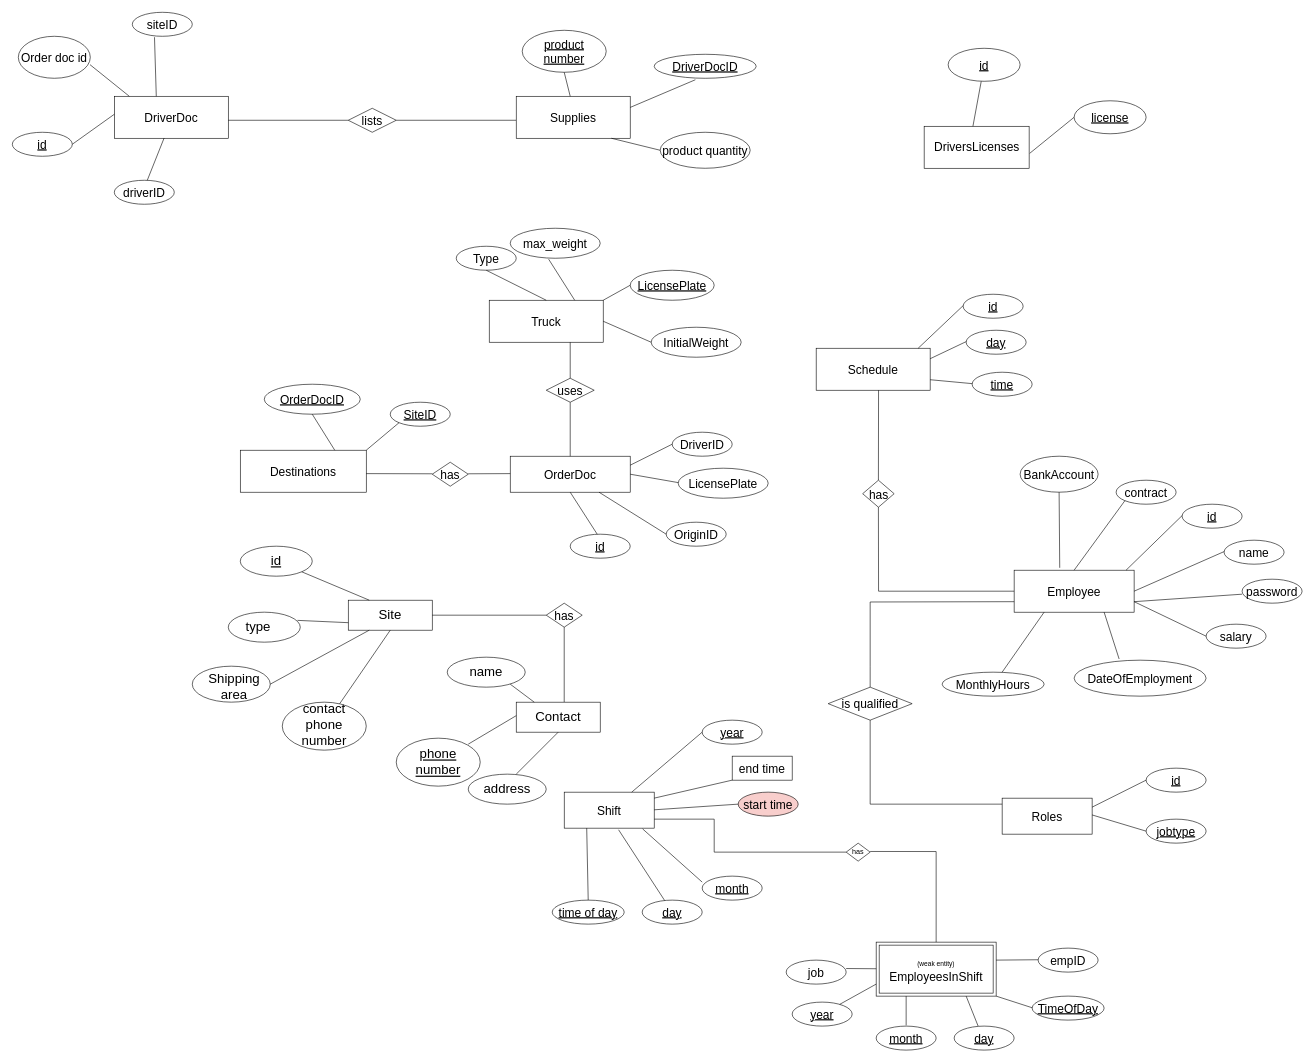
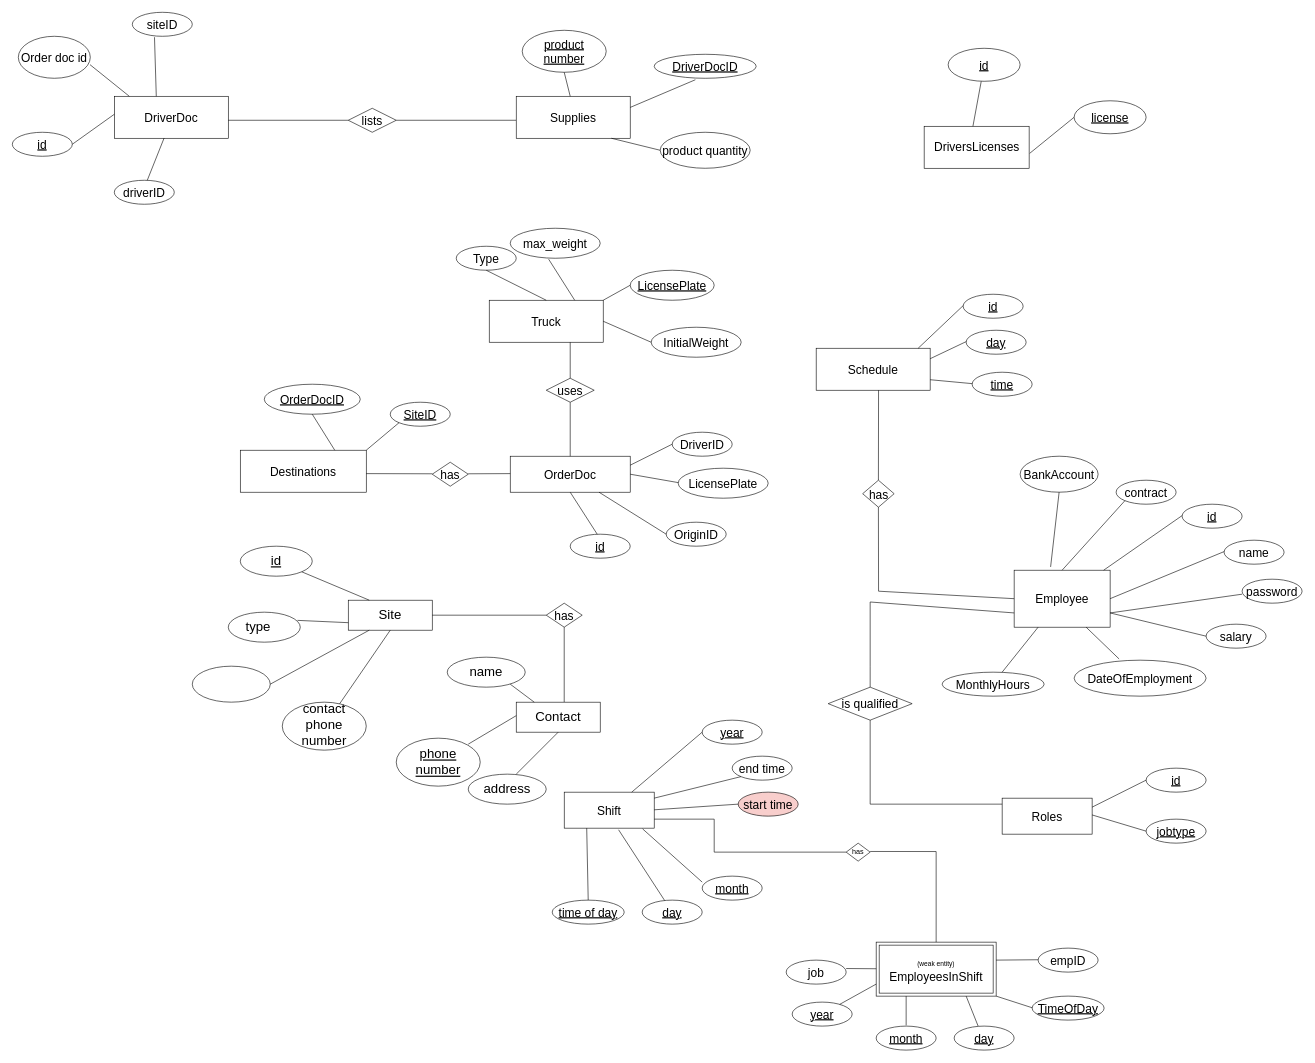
(1074, 591) -> (1062, 599)
(234, 687) -> none
(762, 768) -> (762, 768)
